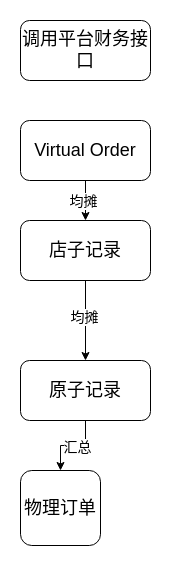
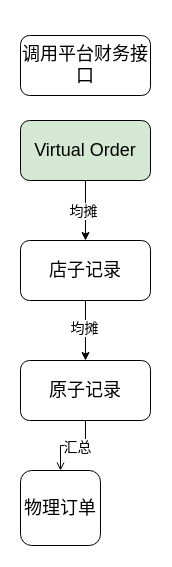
(86, 51) -> (86, 66)
(86, 151) -> (86, 151)
(86, 251) -> (86, 271)
(61, 462) -> (61, 464)
